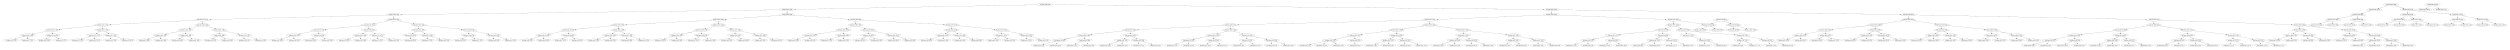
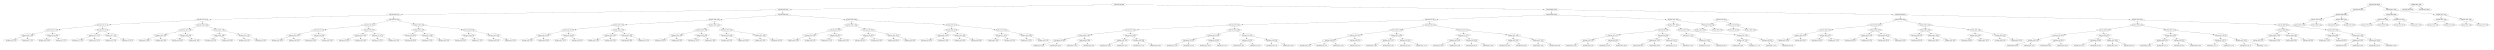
(1917, 40) -> none
